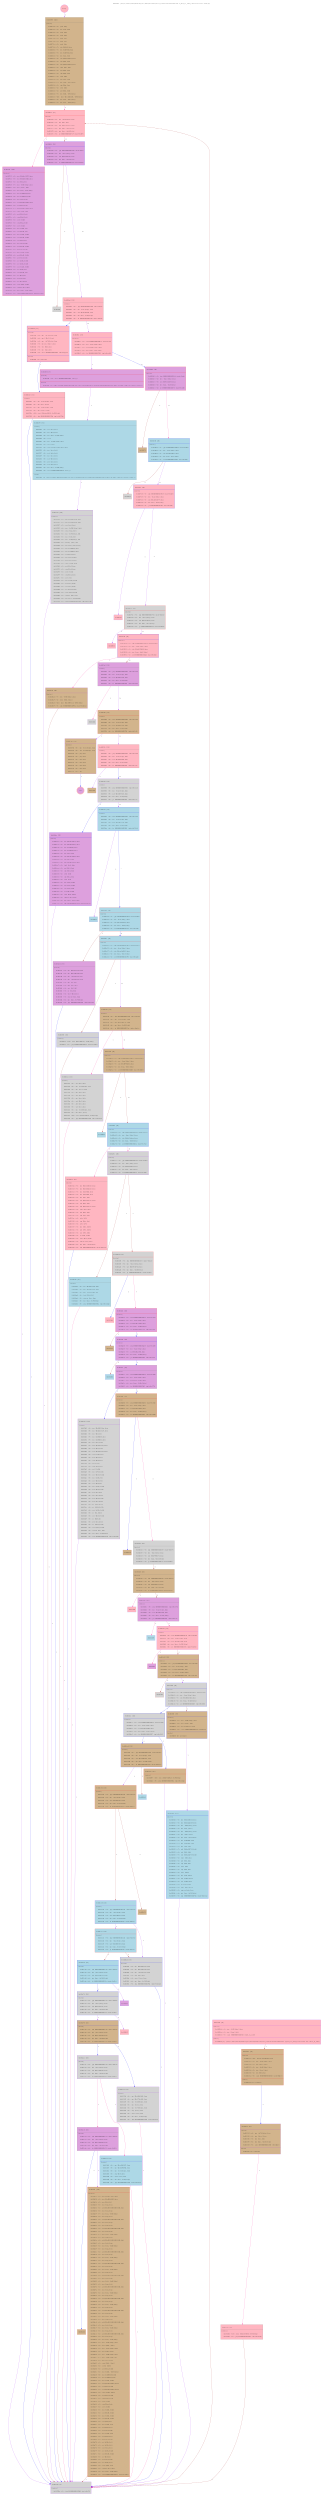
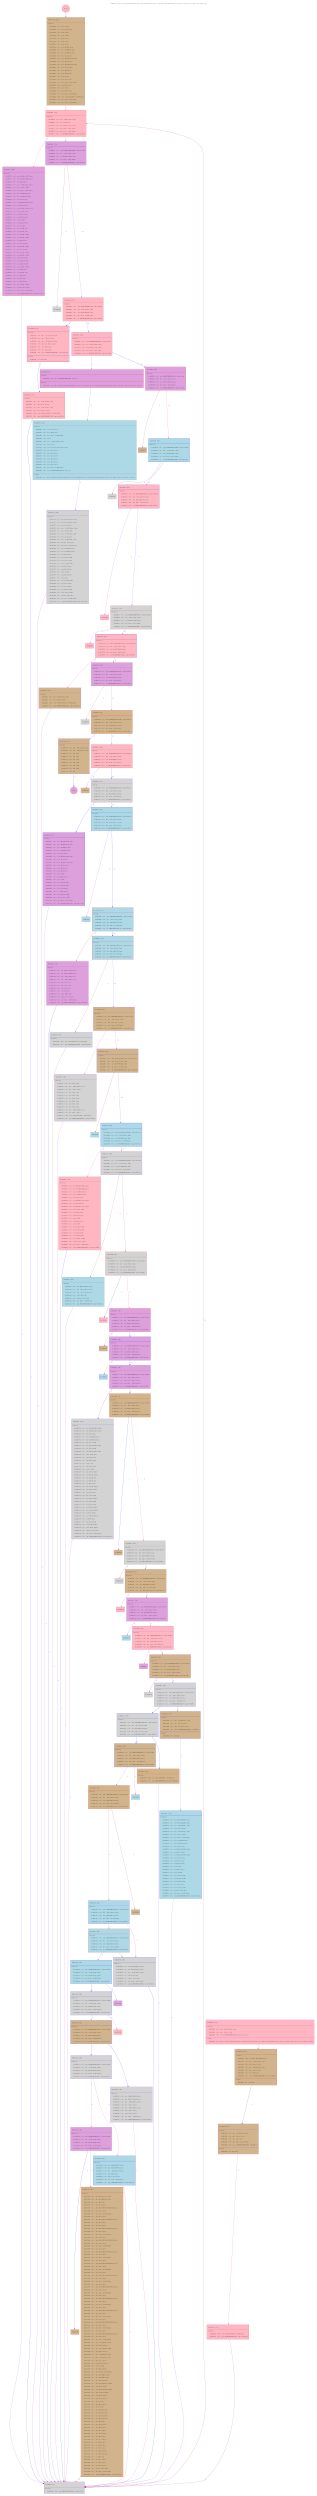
none -> (119, 1581)
